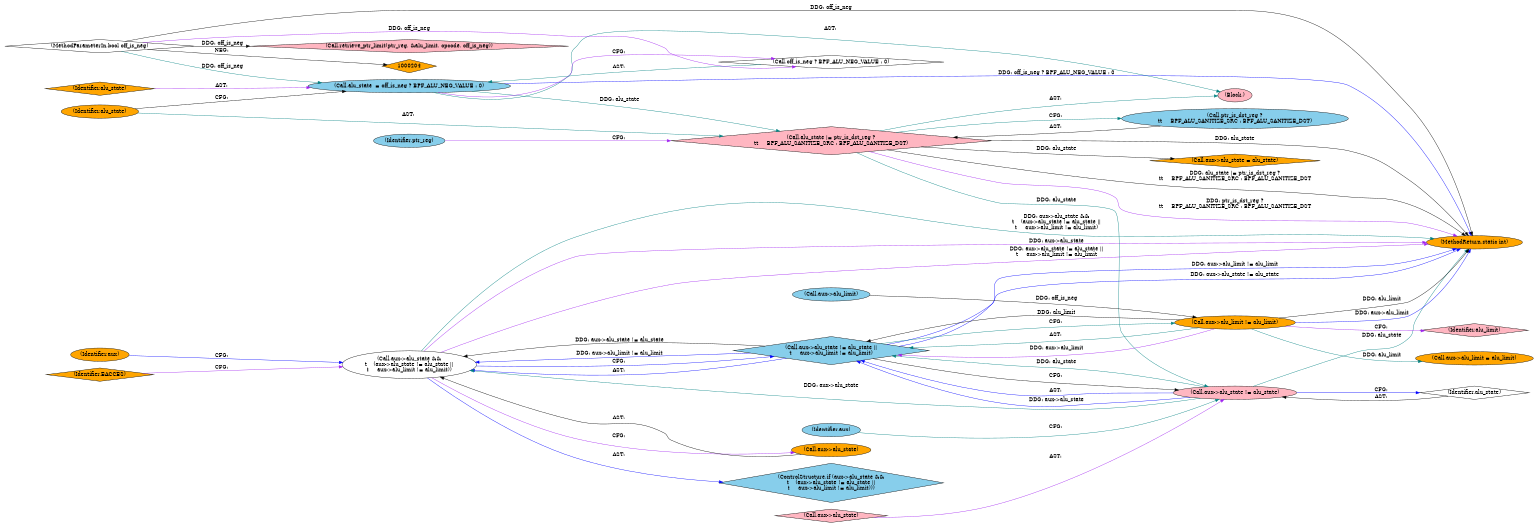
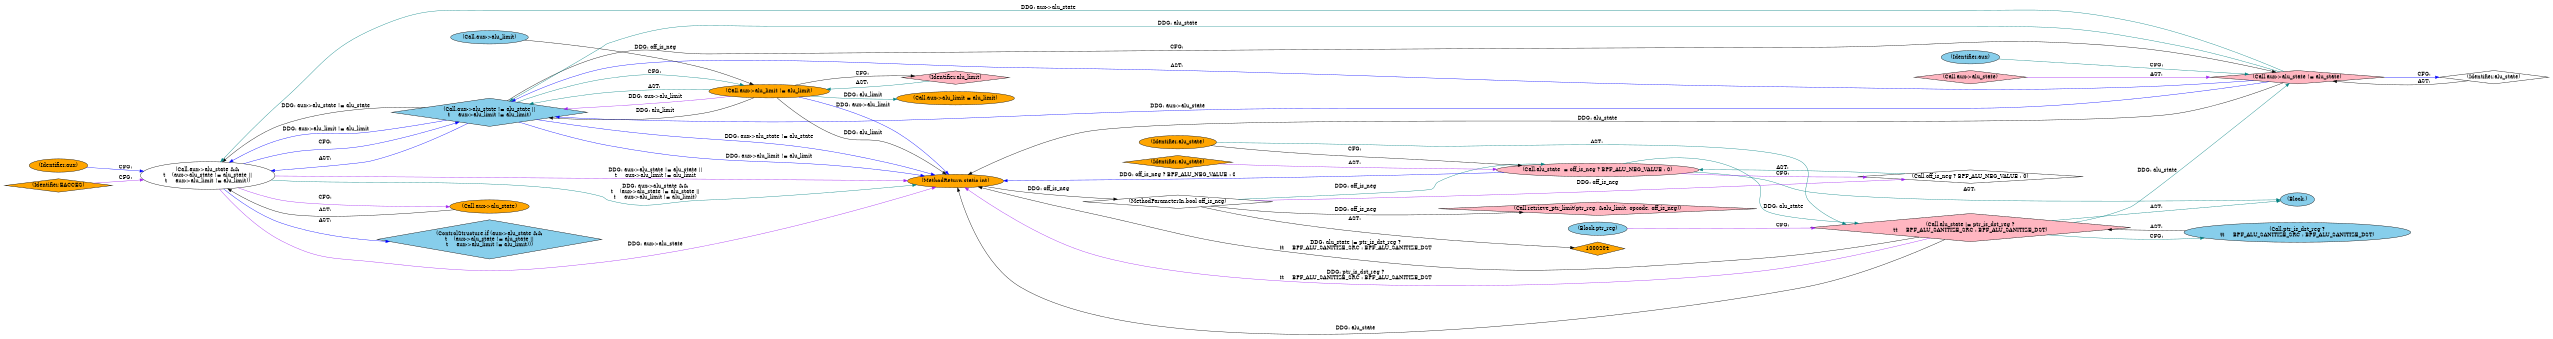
(854, 10) -> (1049, 195)
(222, 50) -> (1356, 219)
(409, 86) -> (1598, 170)
none -> (880, 86)
(1235, 95) -> (2297, 200)
(409, 141) -> (1598, 229)
(1235, 161) -> none
(1353, 330) -> (853, 77)
(1382, 349) -> (1626, 121)
(1235, 393) -> (2297, 77)
